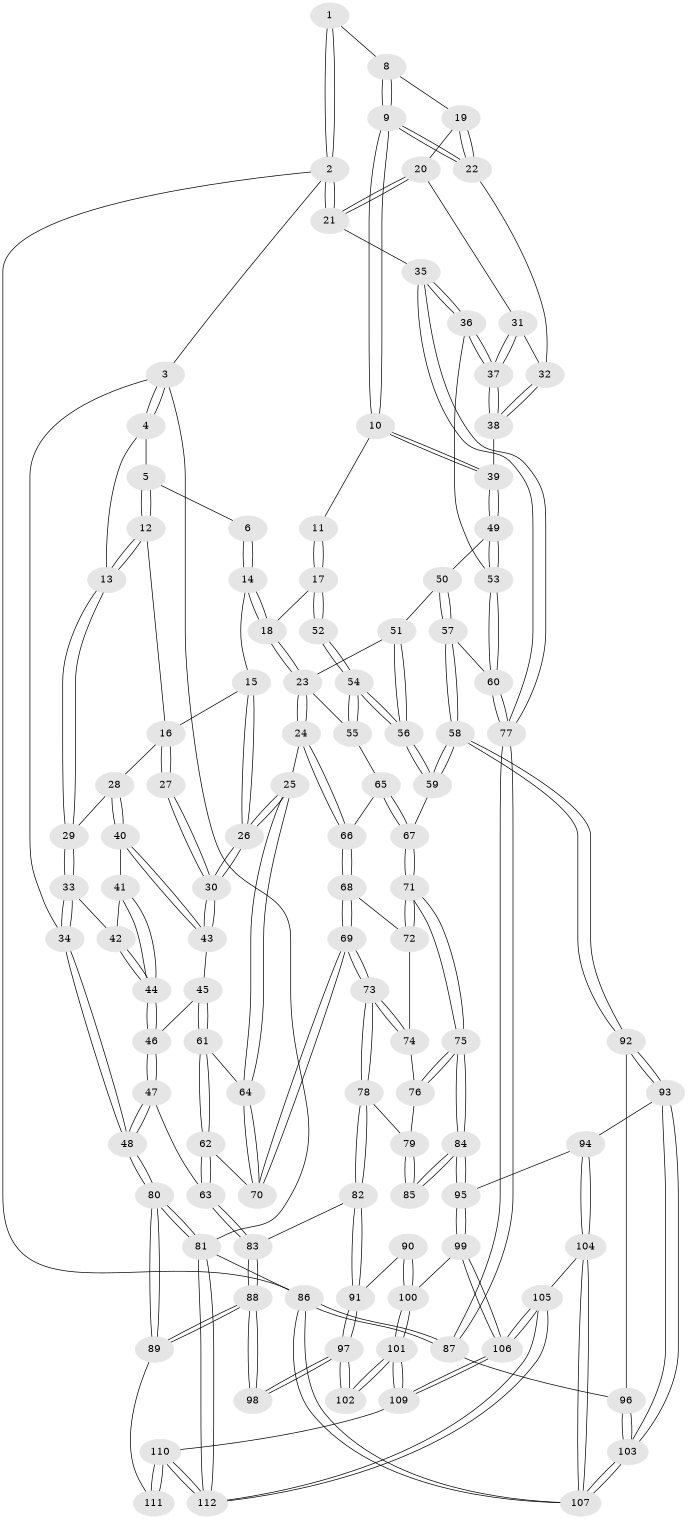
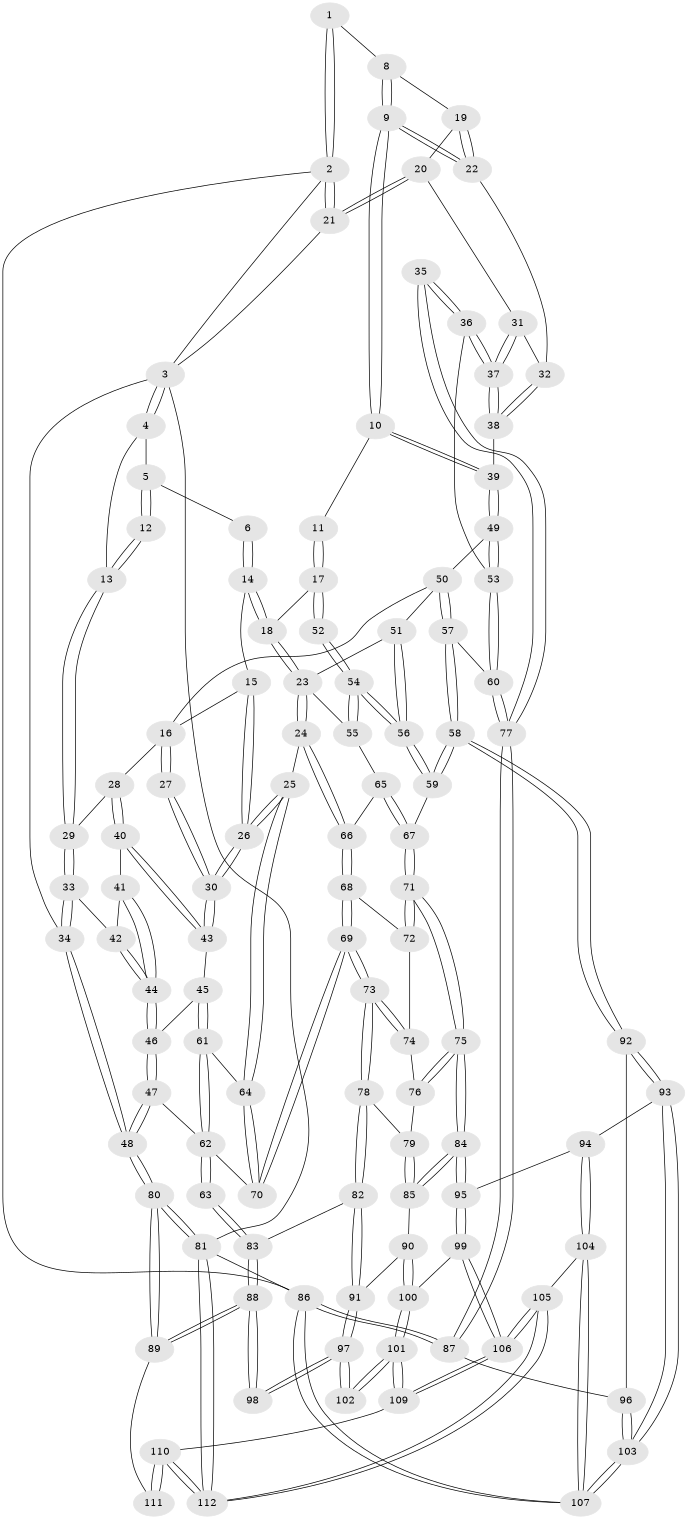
(376, 247) -> (252, 302)
(156, 631) -> (298, 656)
(174, 1146) -> (179, 1119)
none -> (409, 1221)
